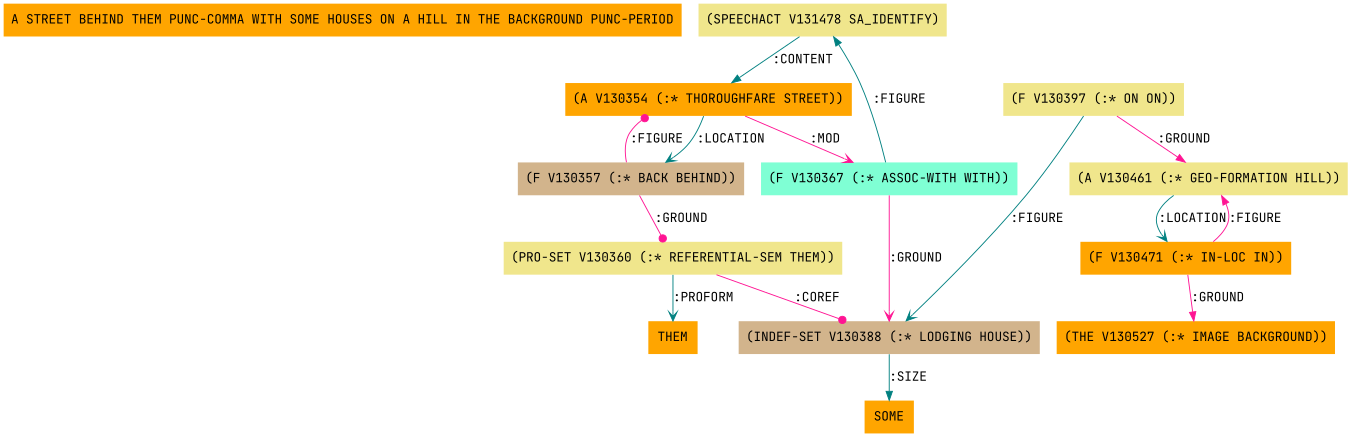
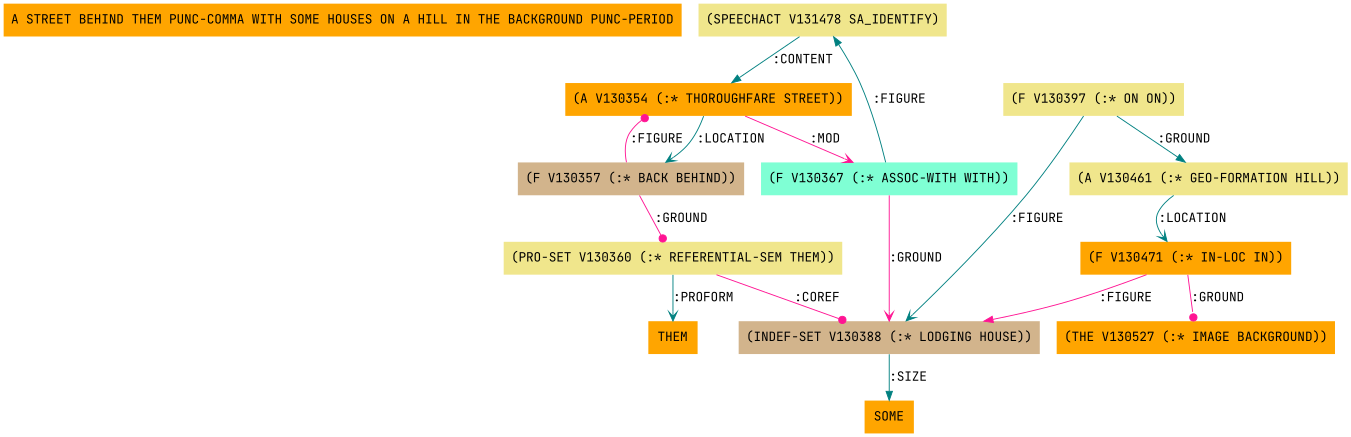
(1147, 137) -> (1147, 137)
(1227, 225) -> (1071, 301)
(1190, 293) -> (1190, 293)
